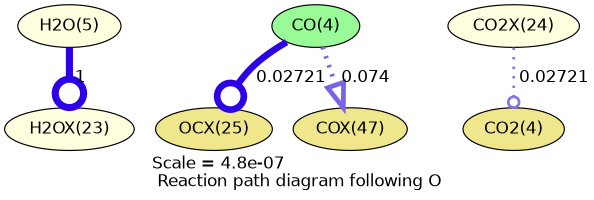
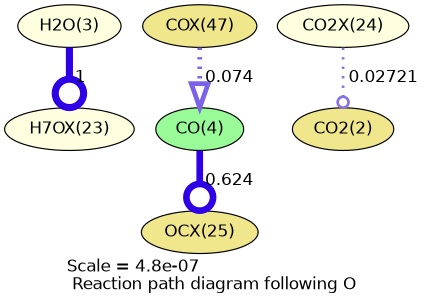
(69, 26) -> (69, 26)
(329, 66) -> (200, 66)
(289, 78) -> (227, 181)
(69, 129) -> (69, 129)
(514, 129) -> (343, 129)
